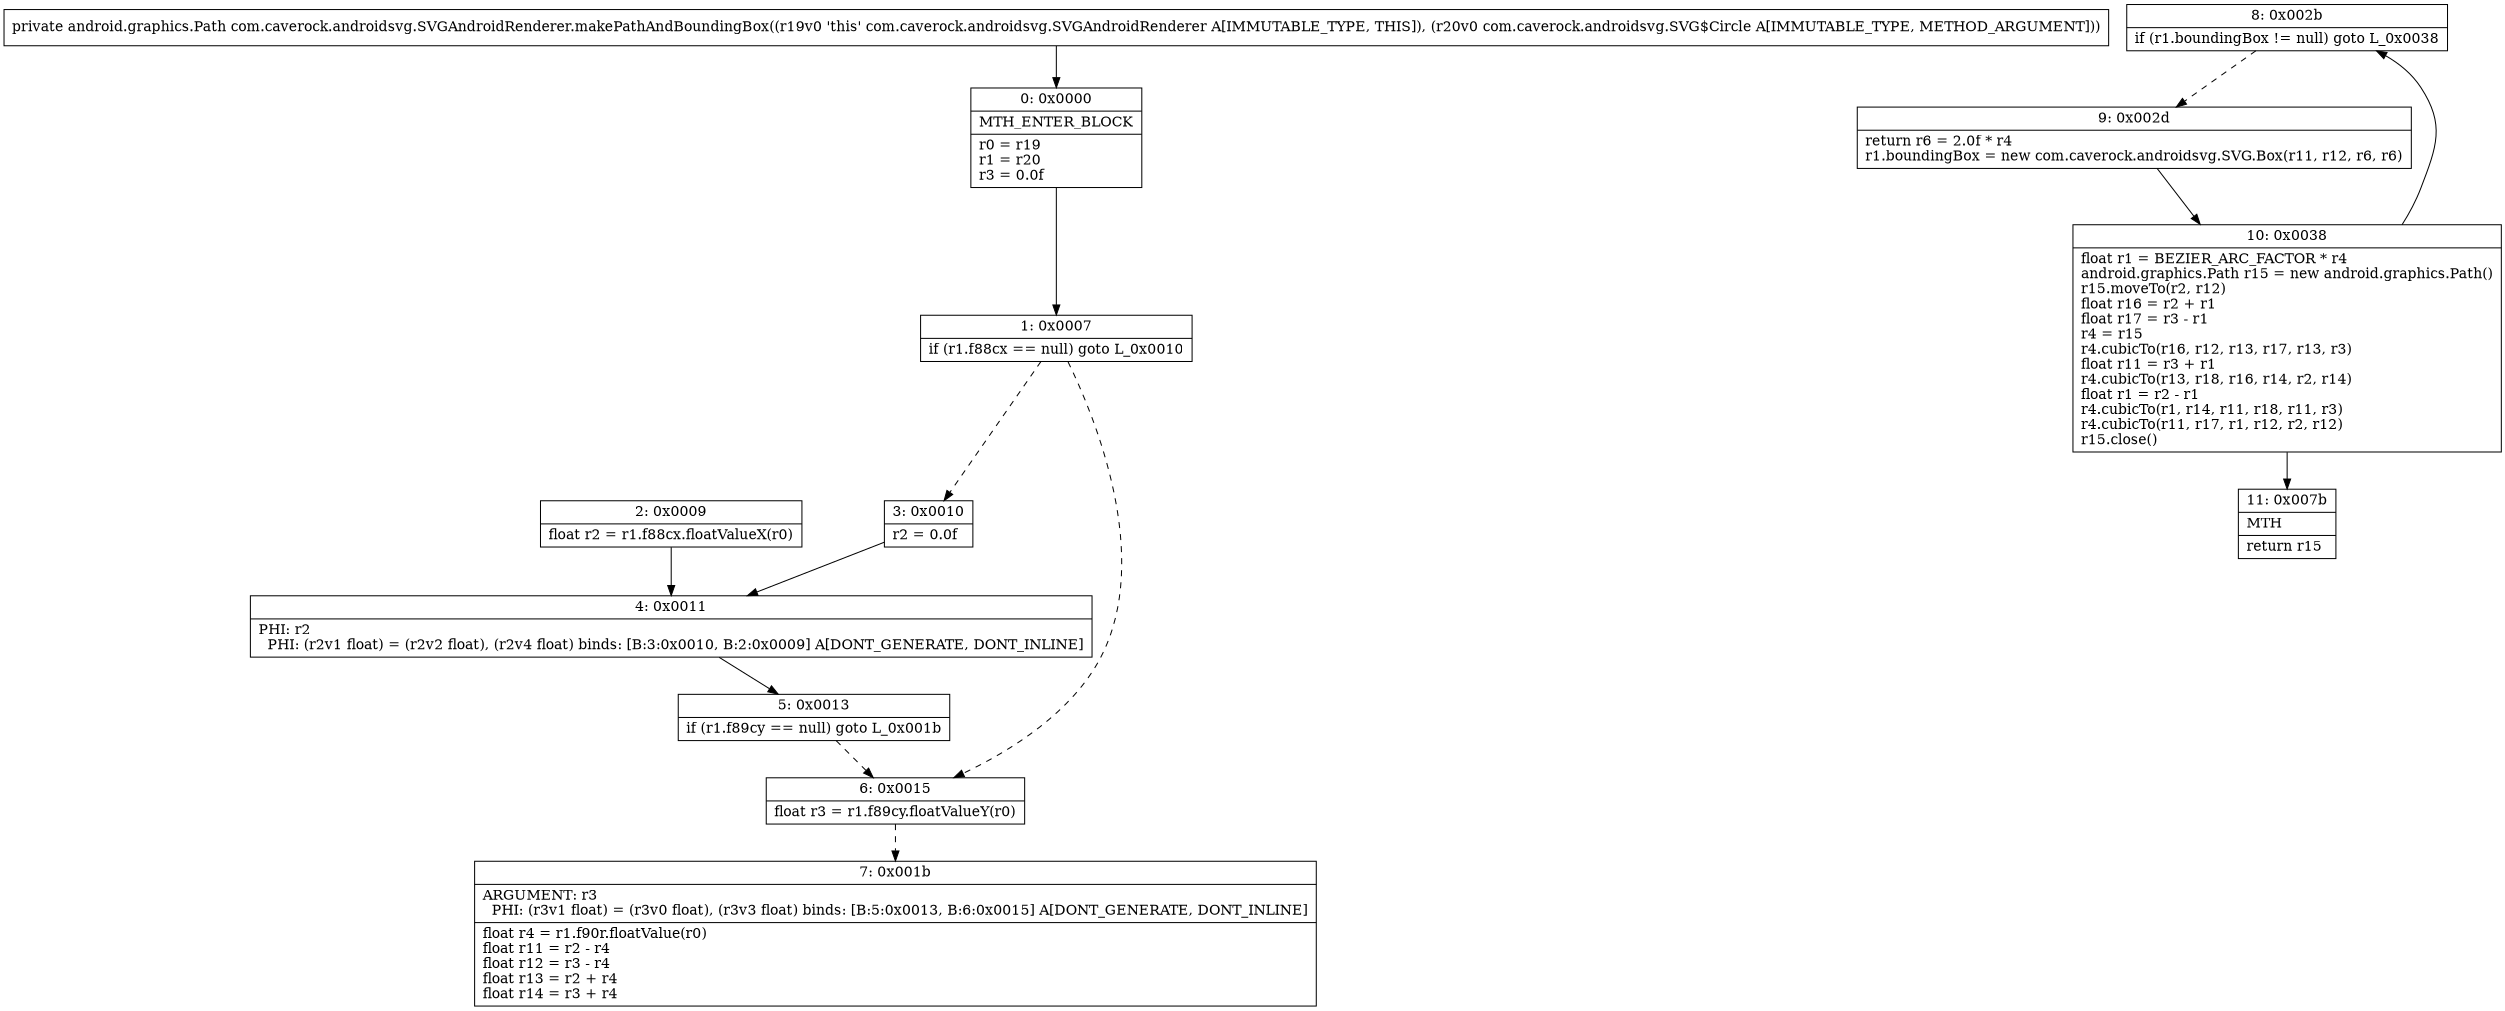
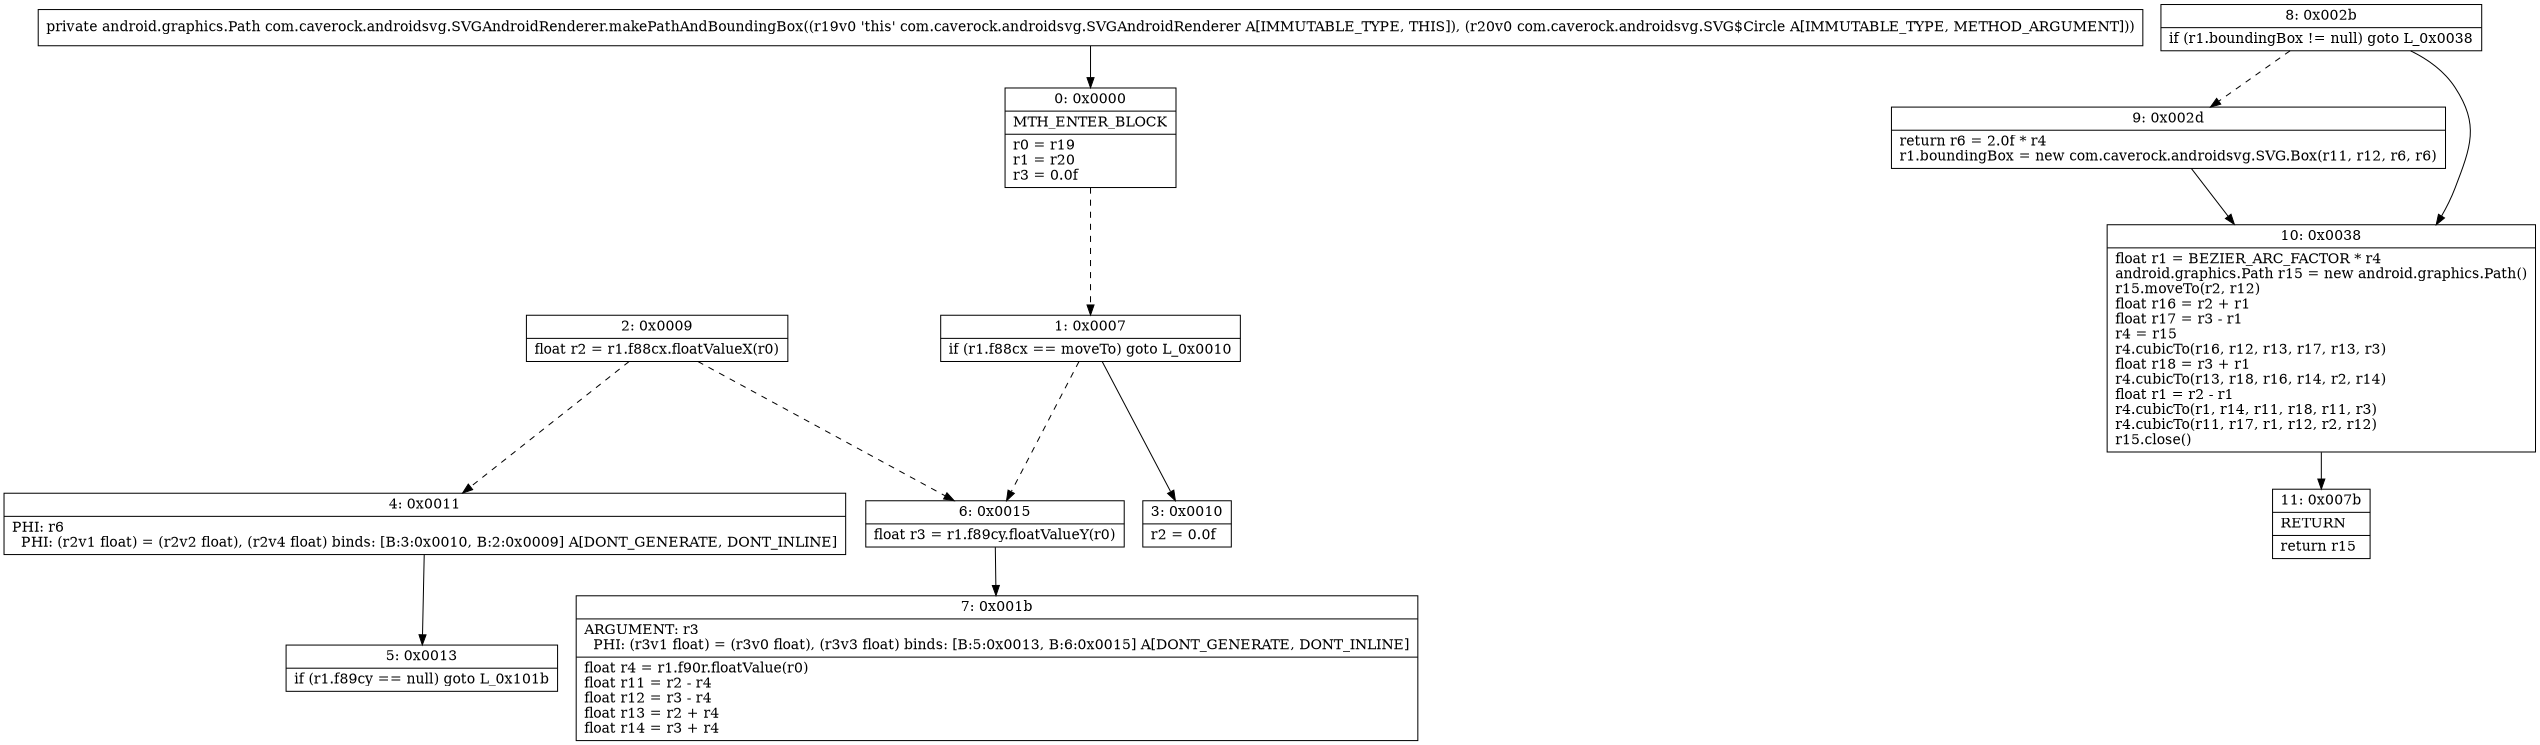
(2436, 134) -> (2470, 124)
(1056, 246) -> (1091, 246)
(1056, 349) -> (1091, 349)
(2149, 365) -> (2183, 365)
(995, 427) -> (1136, 426)
(2265, 523) -> (2313, 523)
(671, 566) -> (550, 424)
(821, 567) -> none
(287, 630) -> (41, 527)
(814, 729) -> (422, 679)
(851, 756) -> (821, 429)
(895, 837) -> (996, 566)
